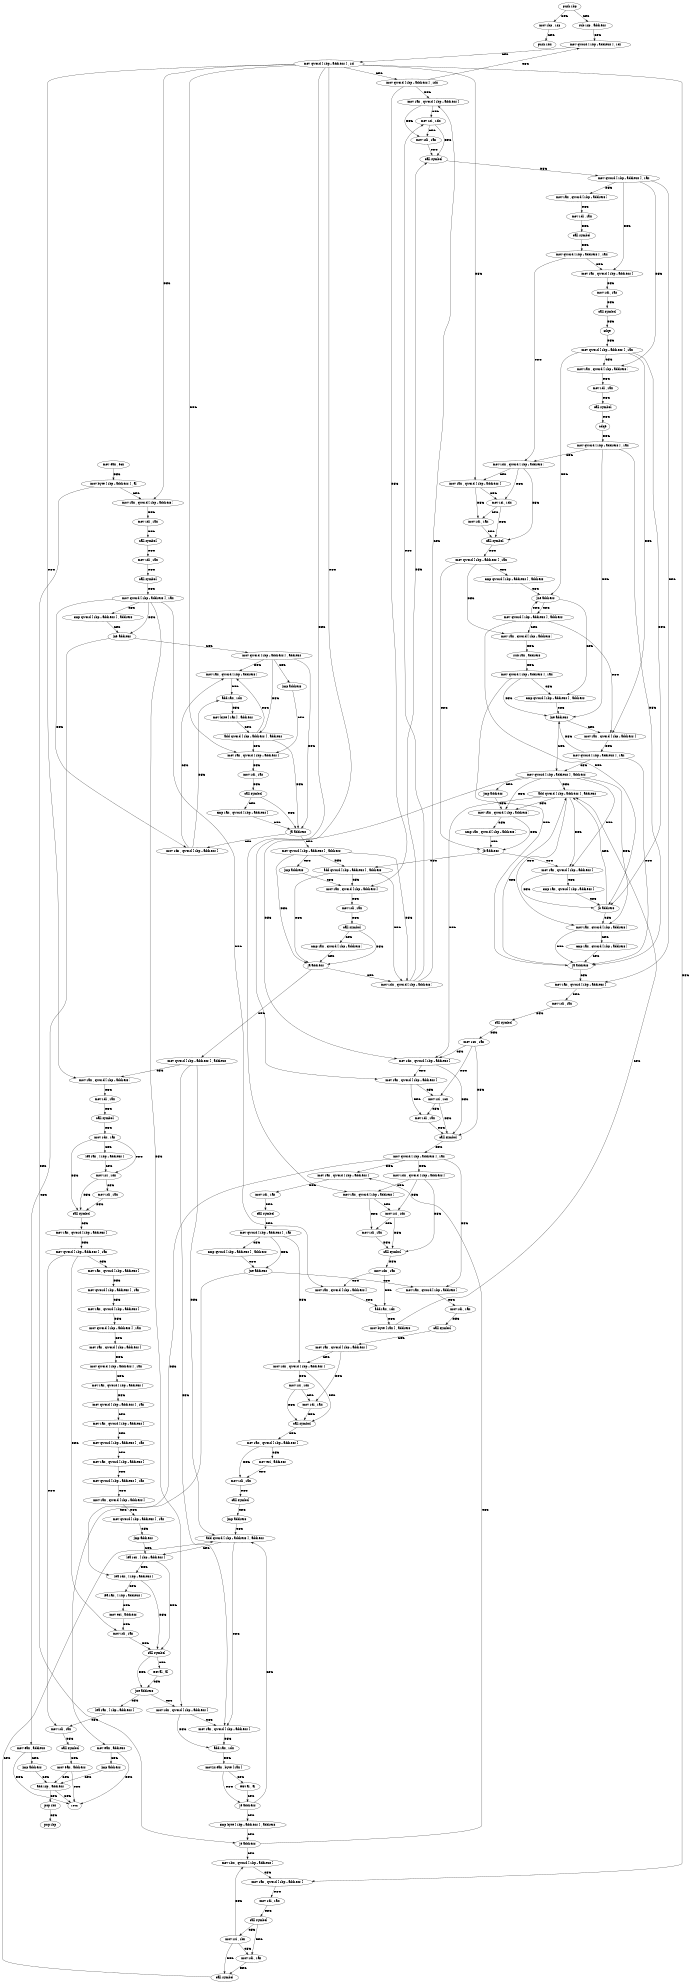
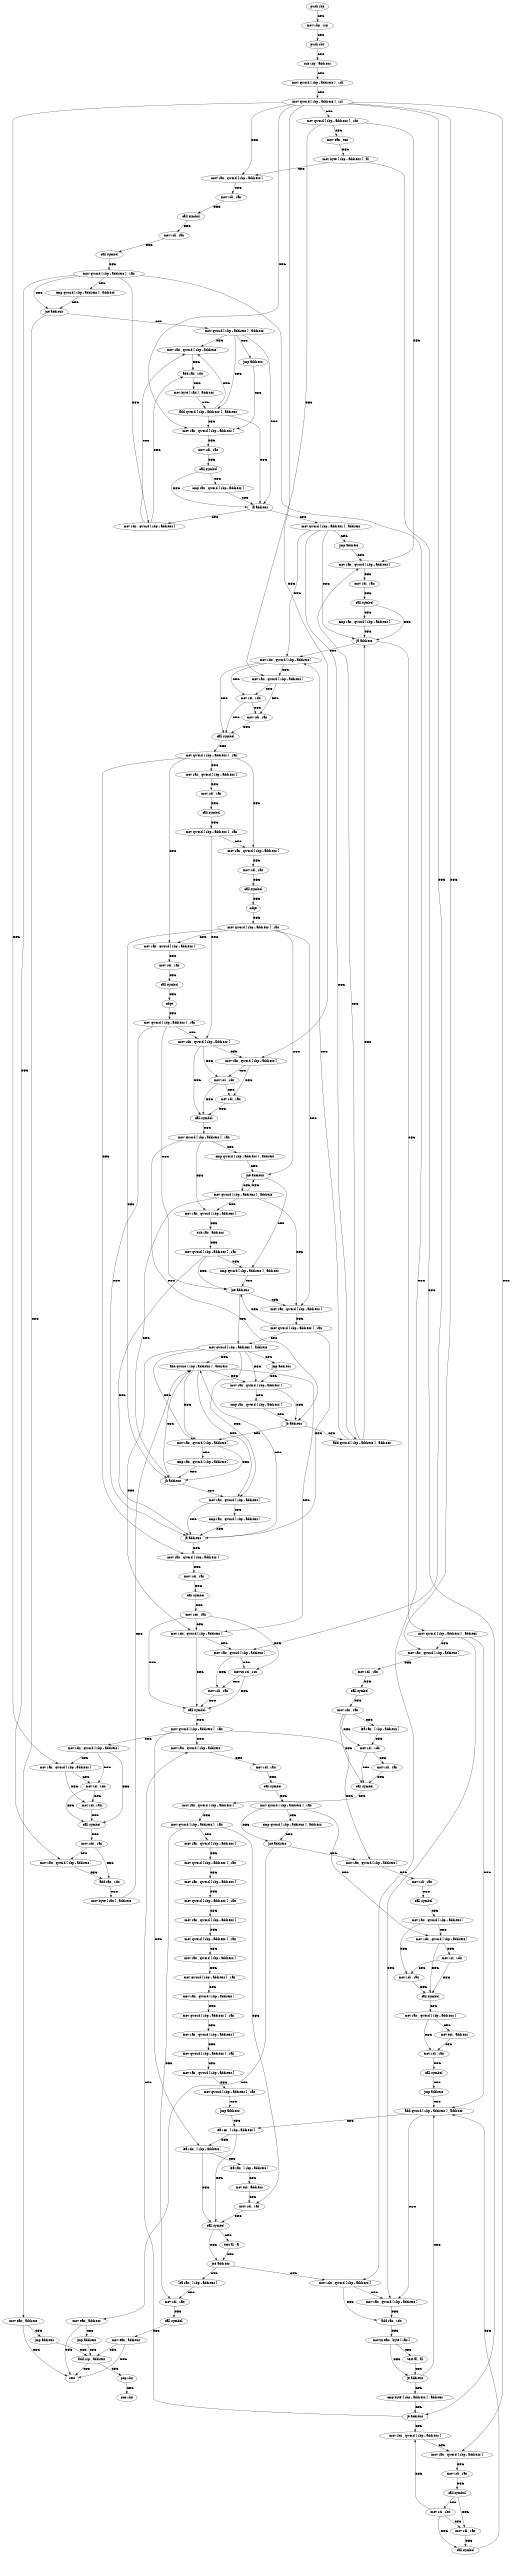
(580, 15) -> (318, 53)
(503, 64) -> (335, 130)
(438, 1099) -> (246, 1672)
